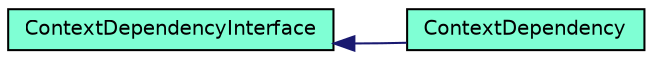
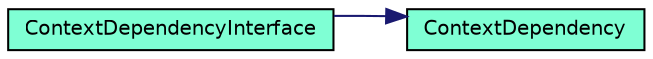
(381, 43) -> (360, 16)
